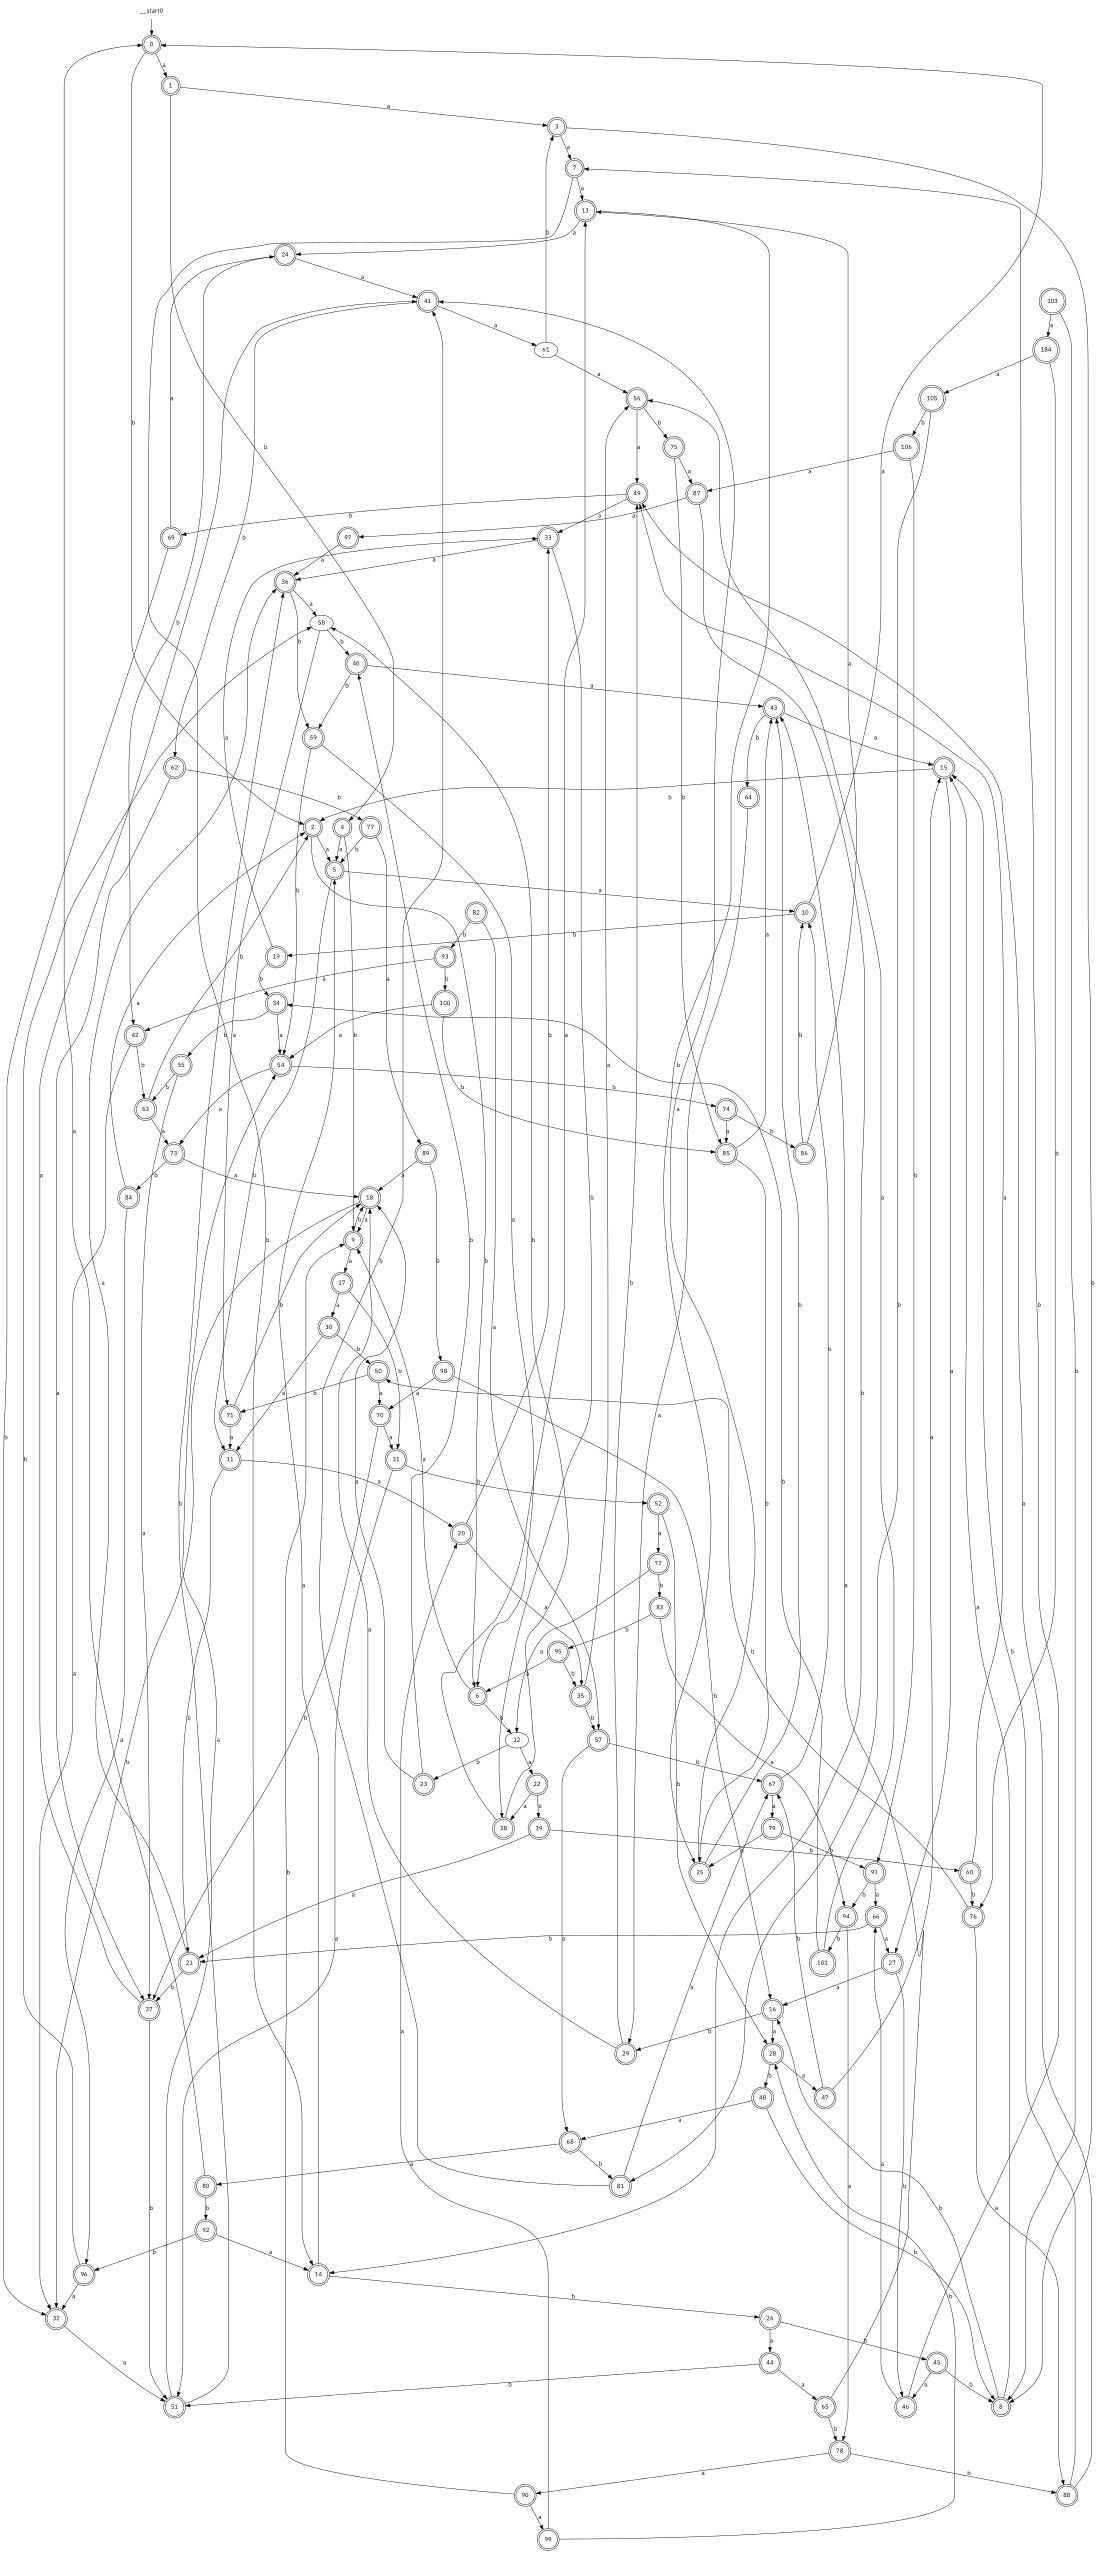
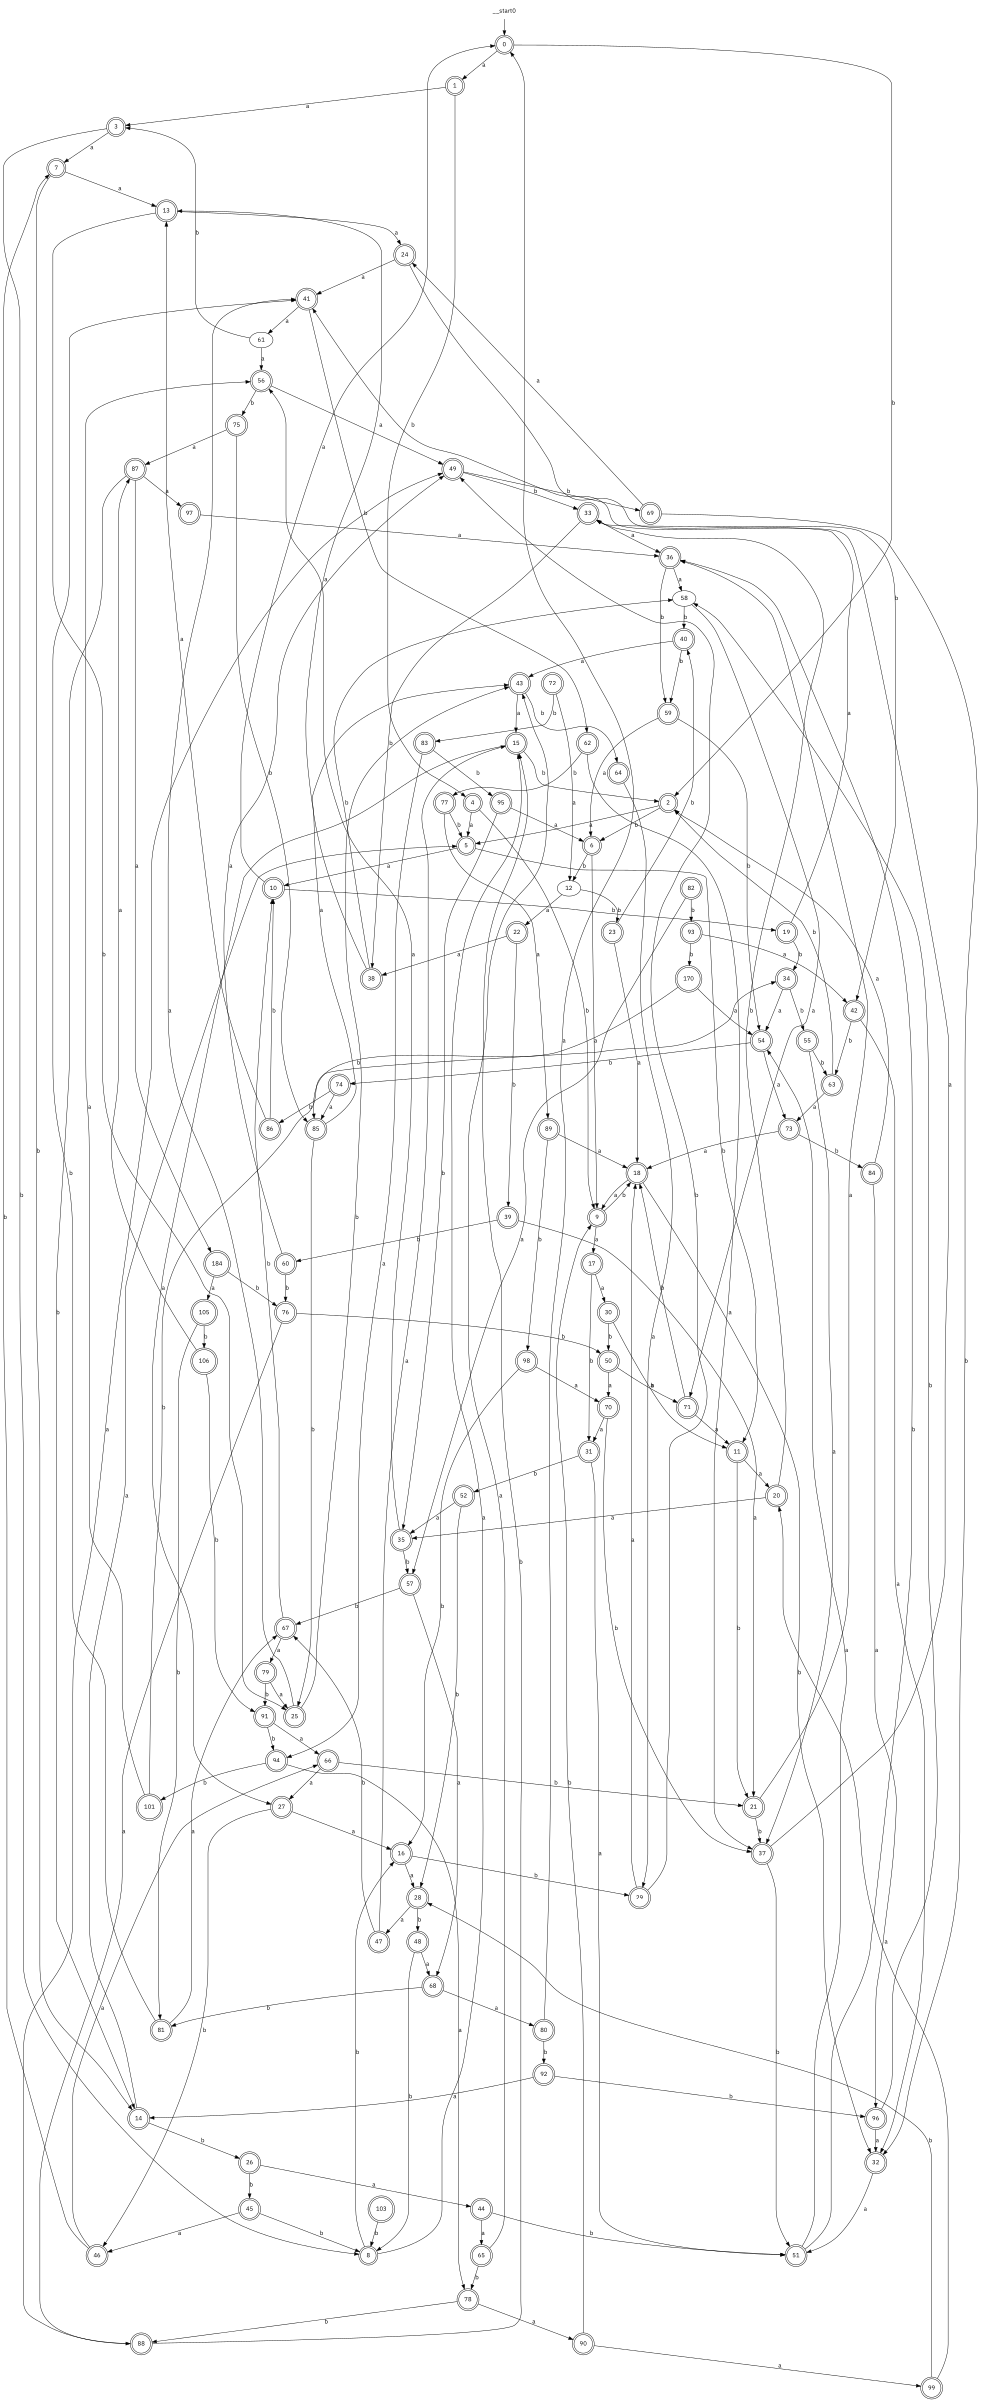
(1050, 324) -> (135, 872)
(600, 516) -> (536, 491)
(445, 1003) -> (689, 979)
(658, 1532) -> (434, 1517)
